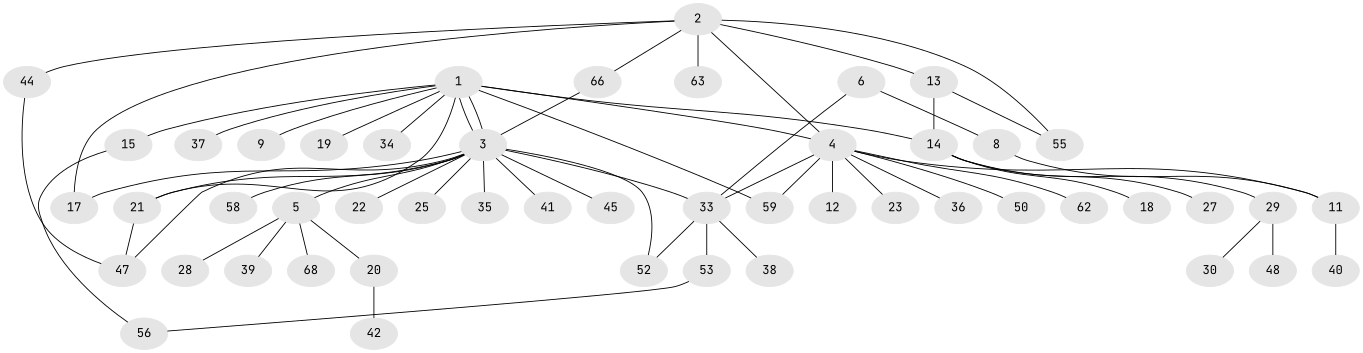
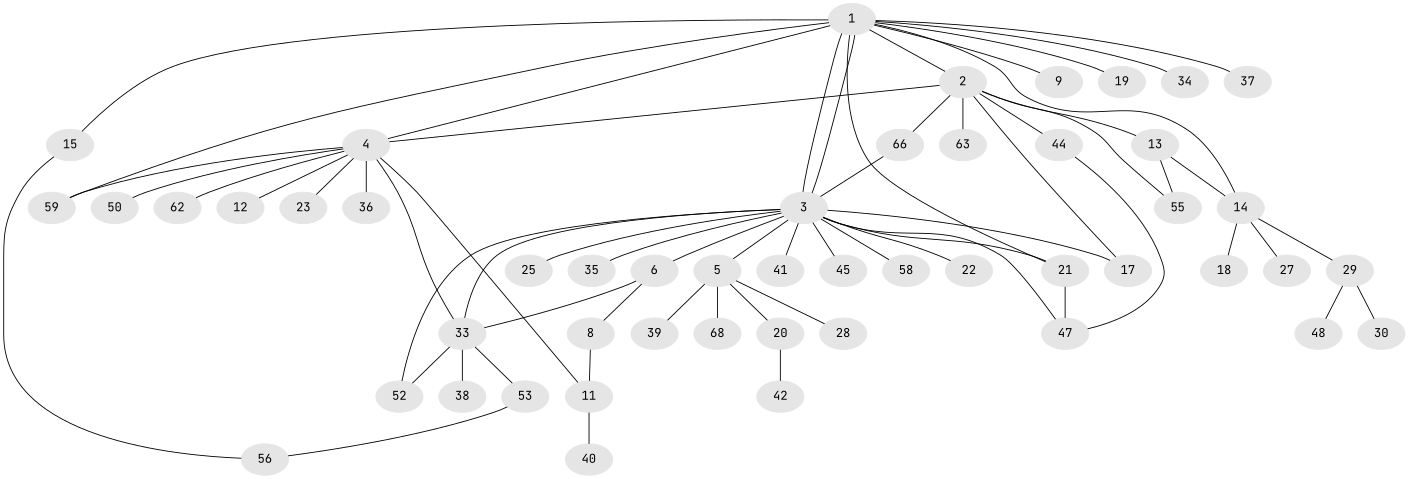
none -> (907, 51)
none -> (728, 238)
